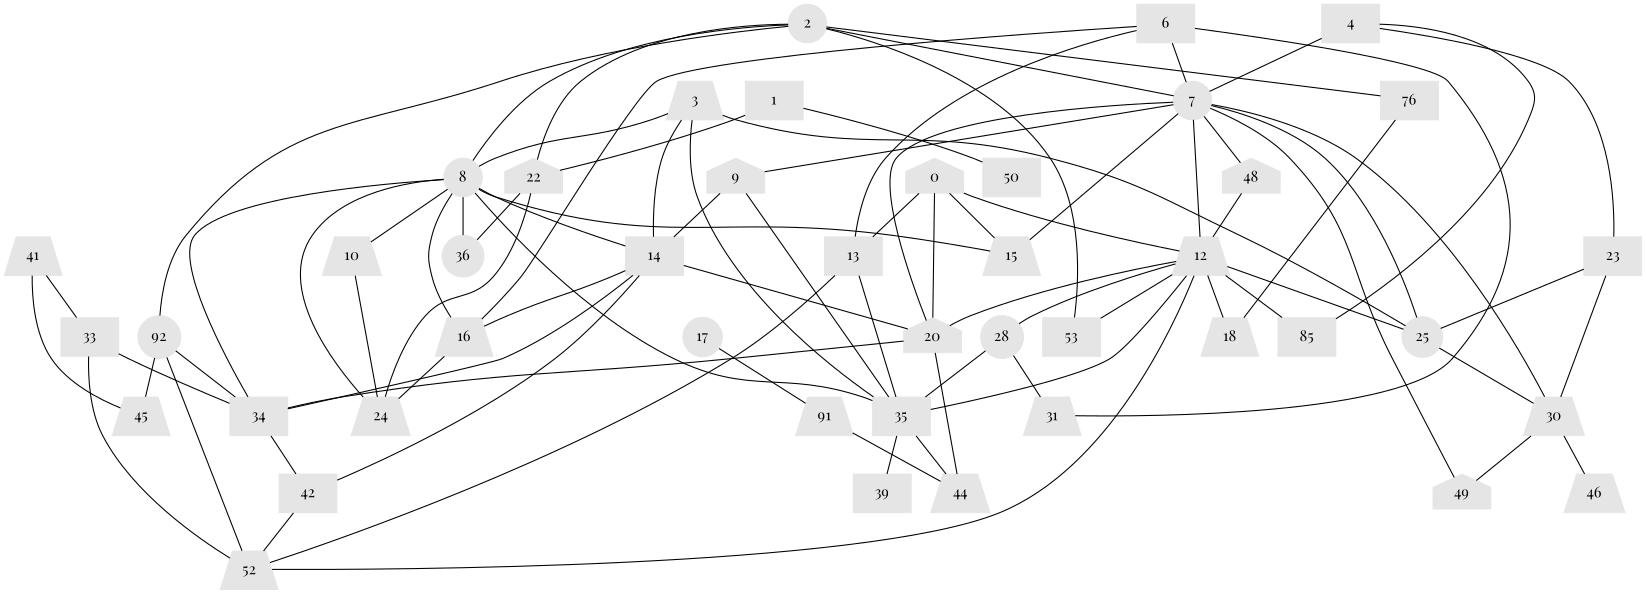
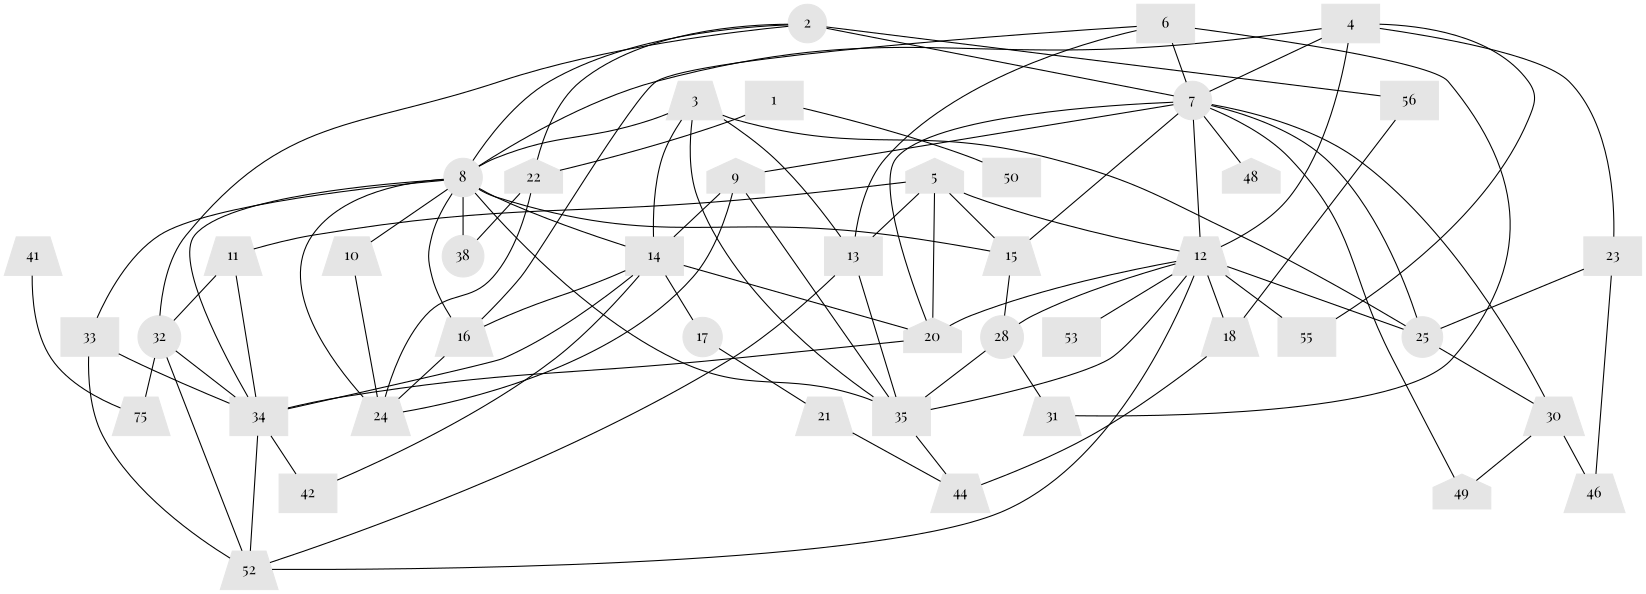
none -> (1106, 49)
(1410, 101) -> (1410, 101)
(1001, 107) -> none
none -> (791, 175)
(935, 178) -> (935, 178)
(1227, 215) -> (1311, 163)
none -> (233, 256)
(463, 256) -> (463, 256)
none -> (1007, 296)
(61, 297) -> (181, 225)
none -> (680, 299)
(1583, 336) -> (1604, 375)
(159, 337) -> (159, 337)
(1307, 337) -> (1307, 337)
none -> (601, 346)
(946, 413) -> (1088, 437)
(141, 416) -> (141, 416)
(825, 416) -> (825, 416)
(882, 493) -> none
(279, 532) -> (254, 493)
